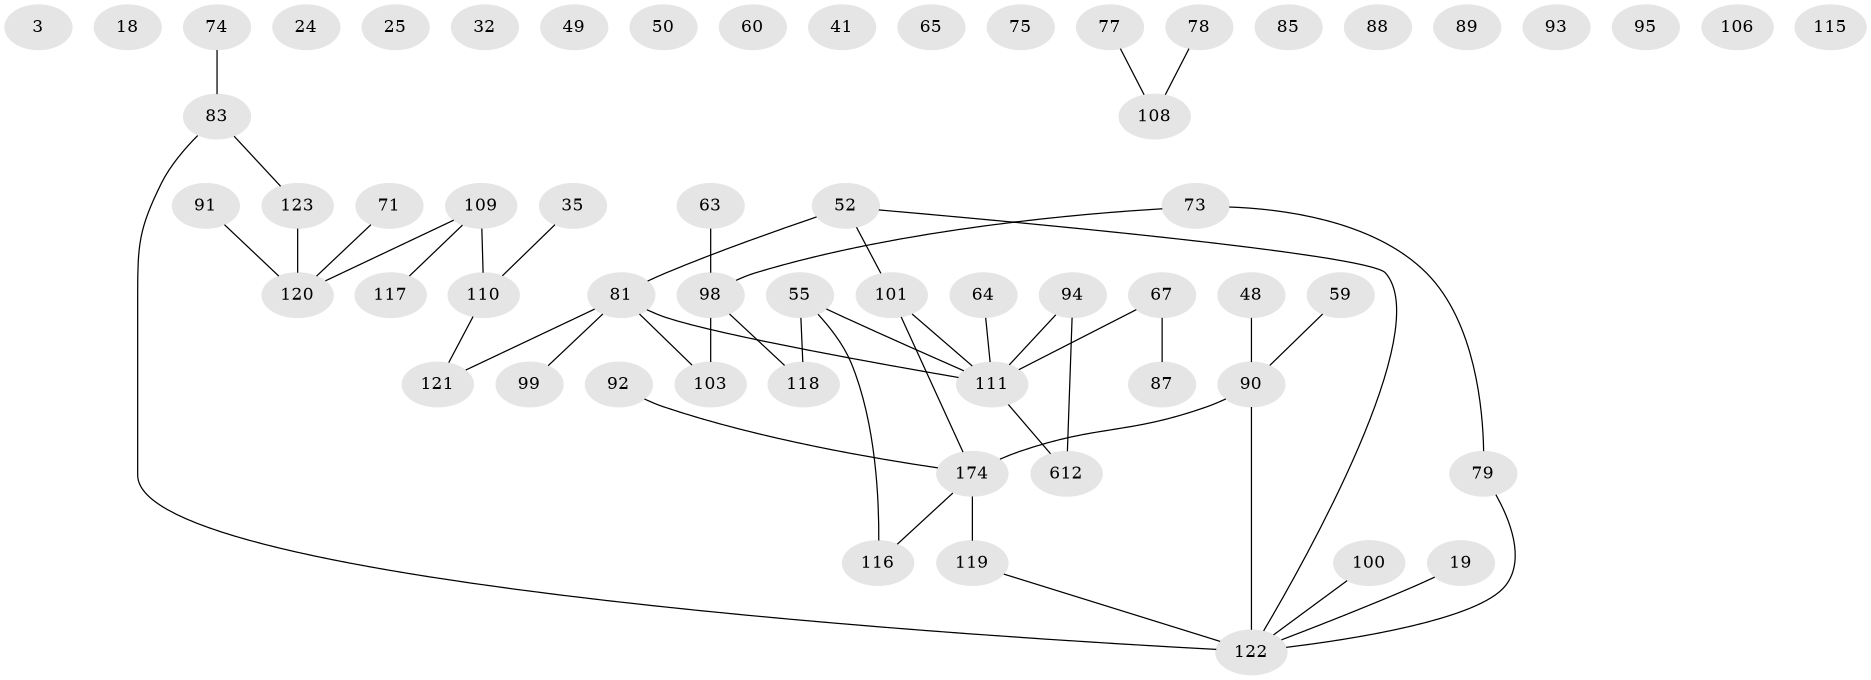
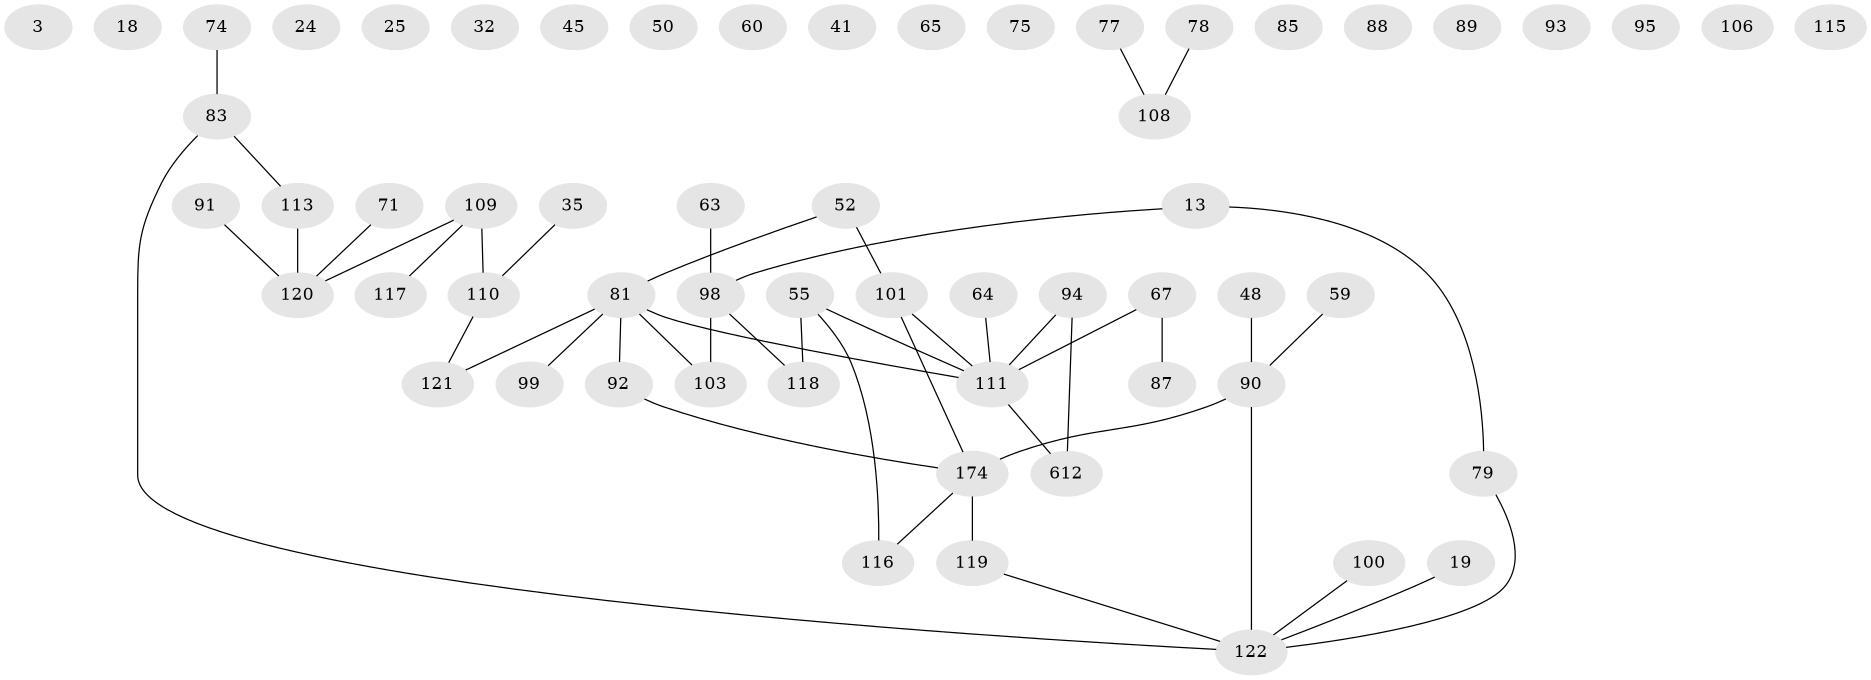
(574, 27) -> (574, 27)
(298, 206) -> (298, 206)
(1196, 206) -> (1196, 206)
(1326, 258) -> none
none -> (620, 340)
